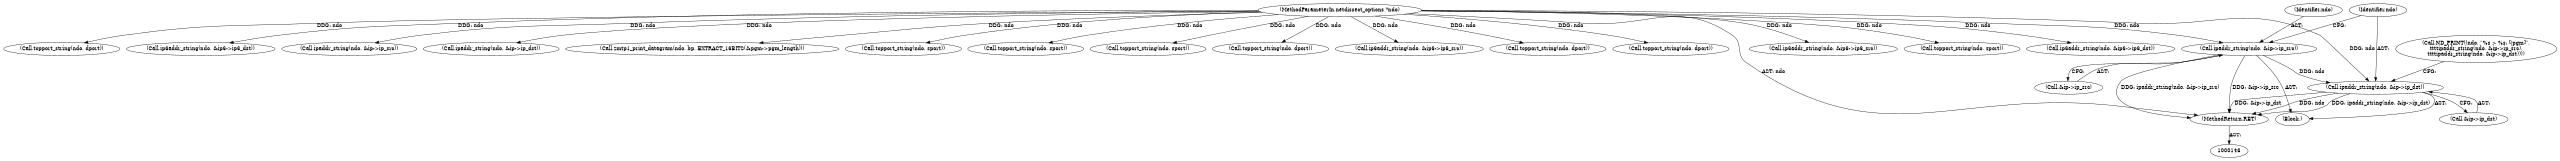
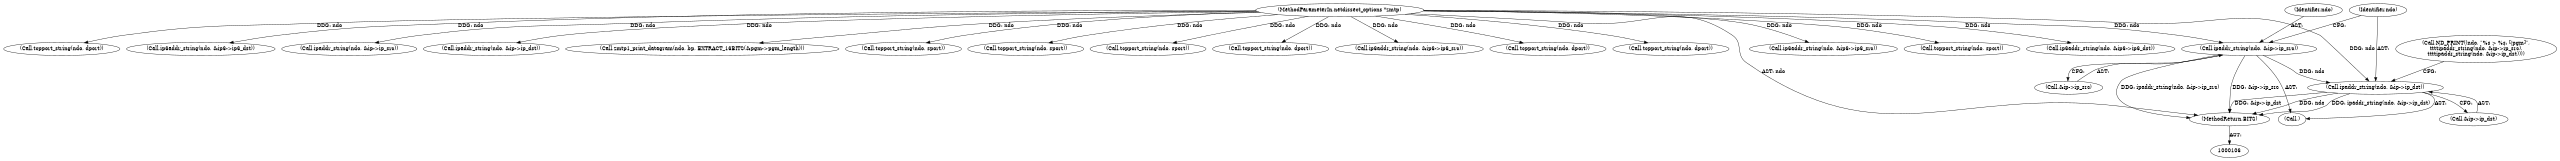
(1340, 10) -> (1340, 10)
(2229, 119) -> (2230, 119)
(2292, 119) -> (2292, 119)
(2229, 151) -> (2230, 151)
